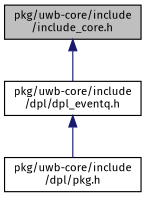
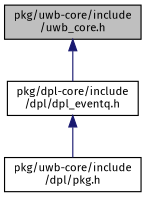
(73, 22) -> (73, 22)
(73, 98) -> (73, 98)
